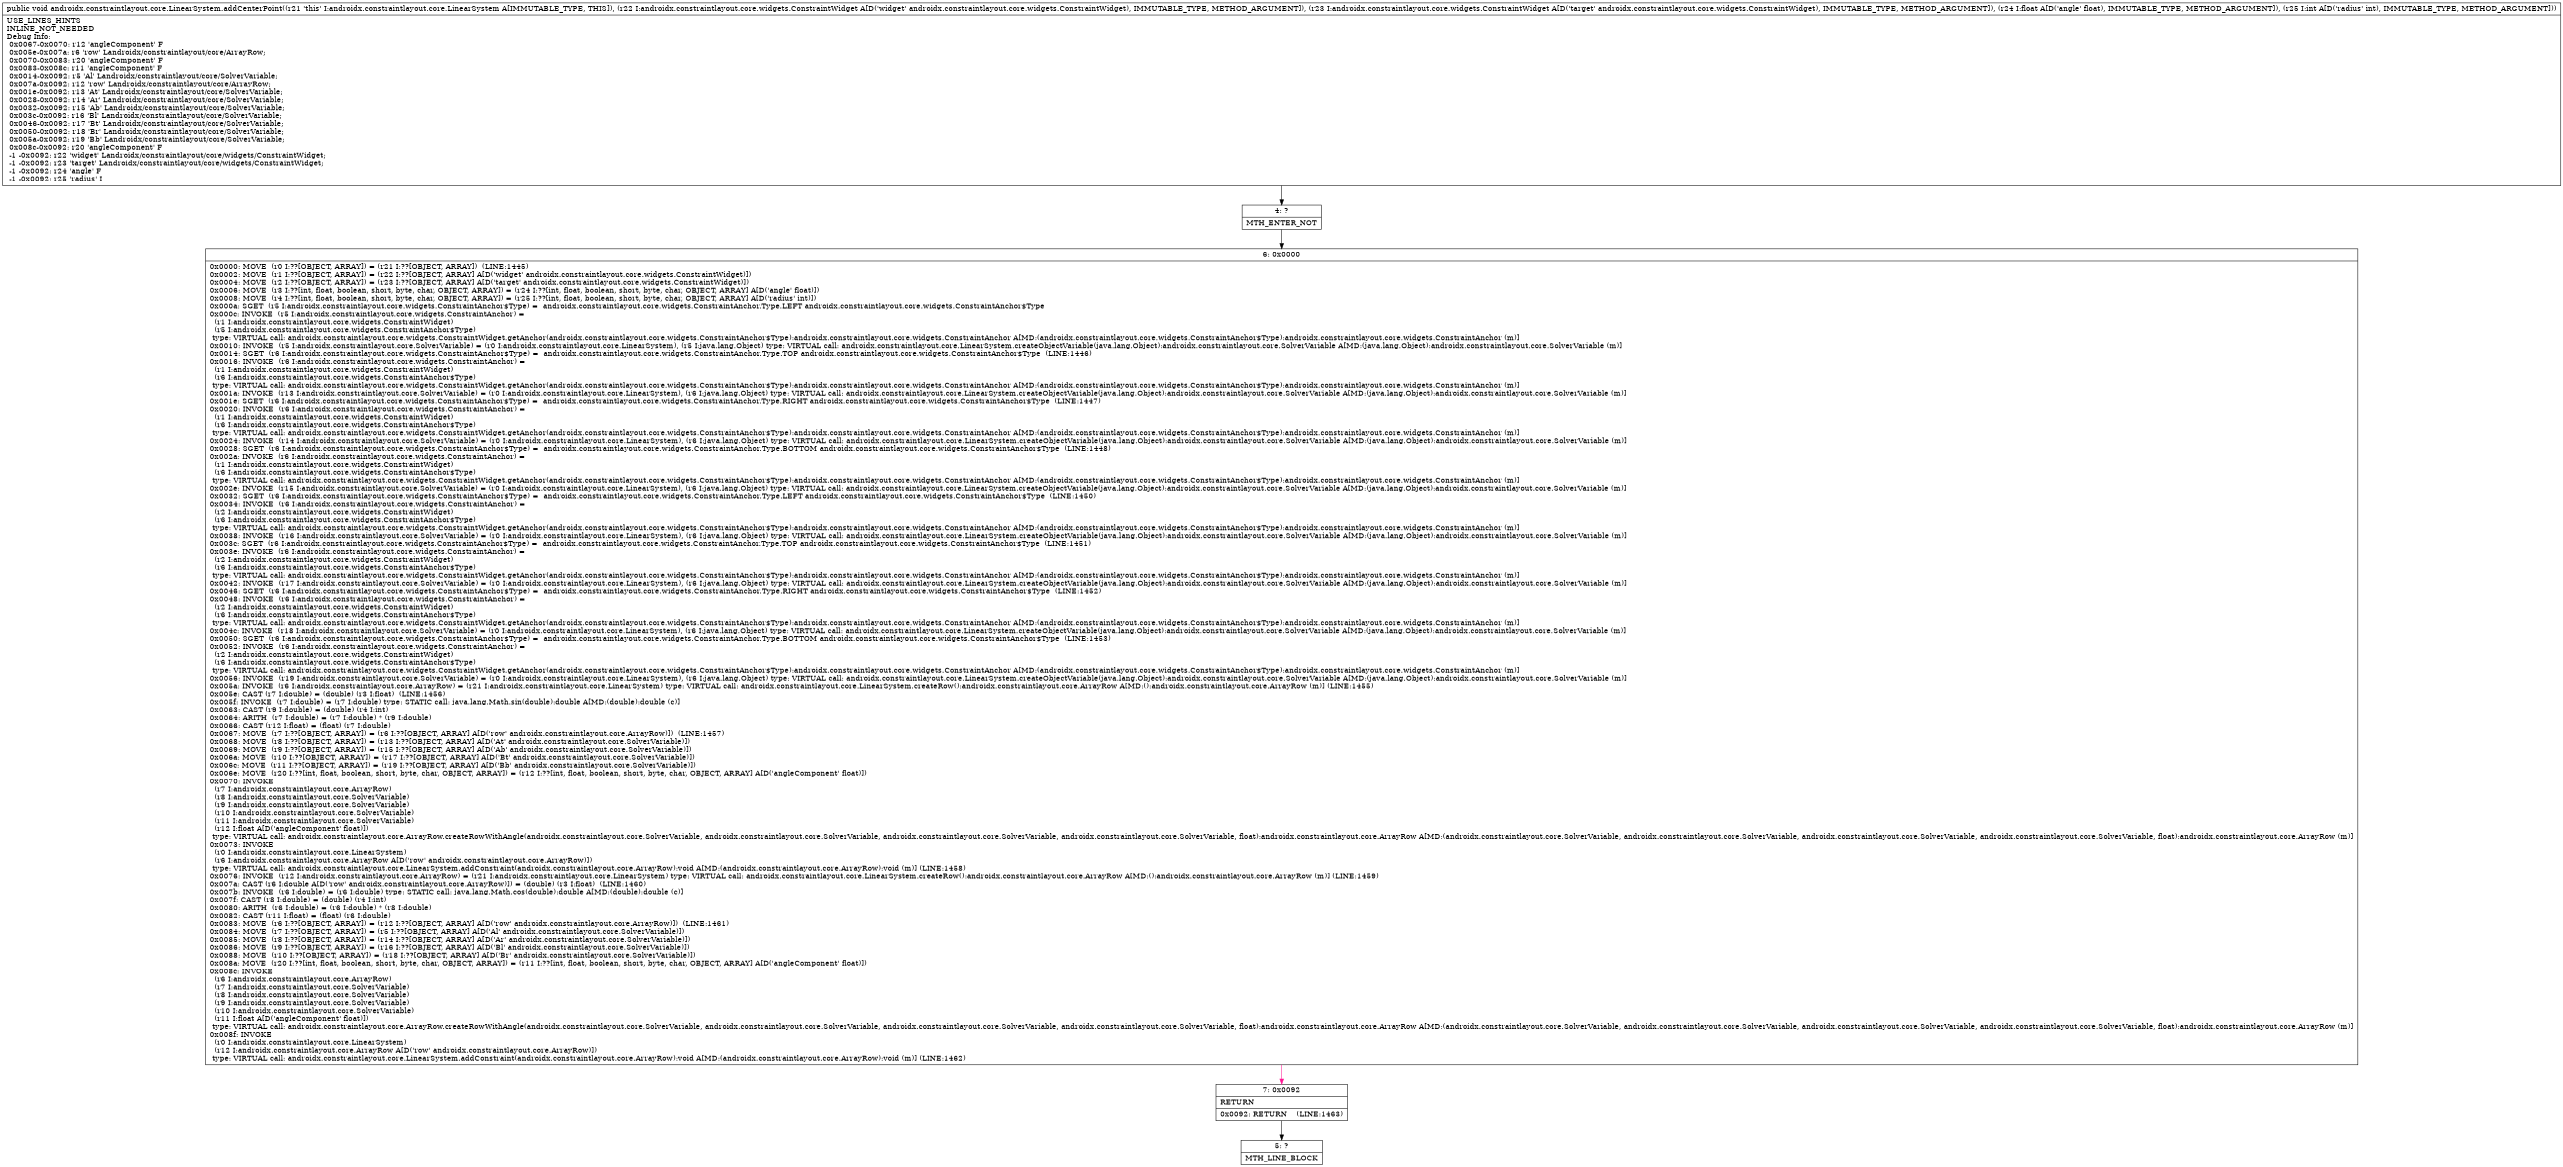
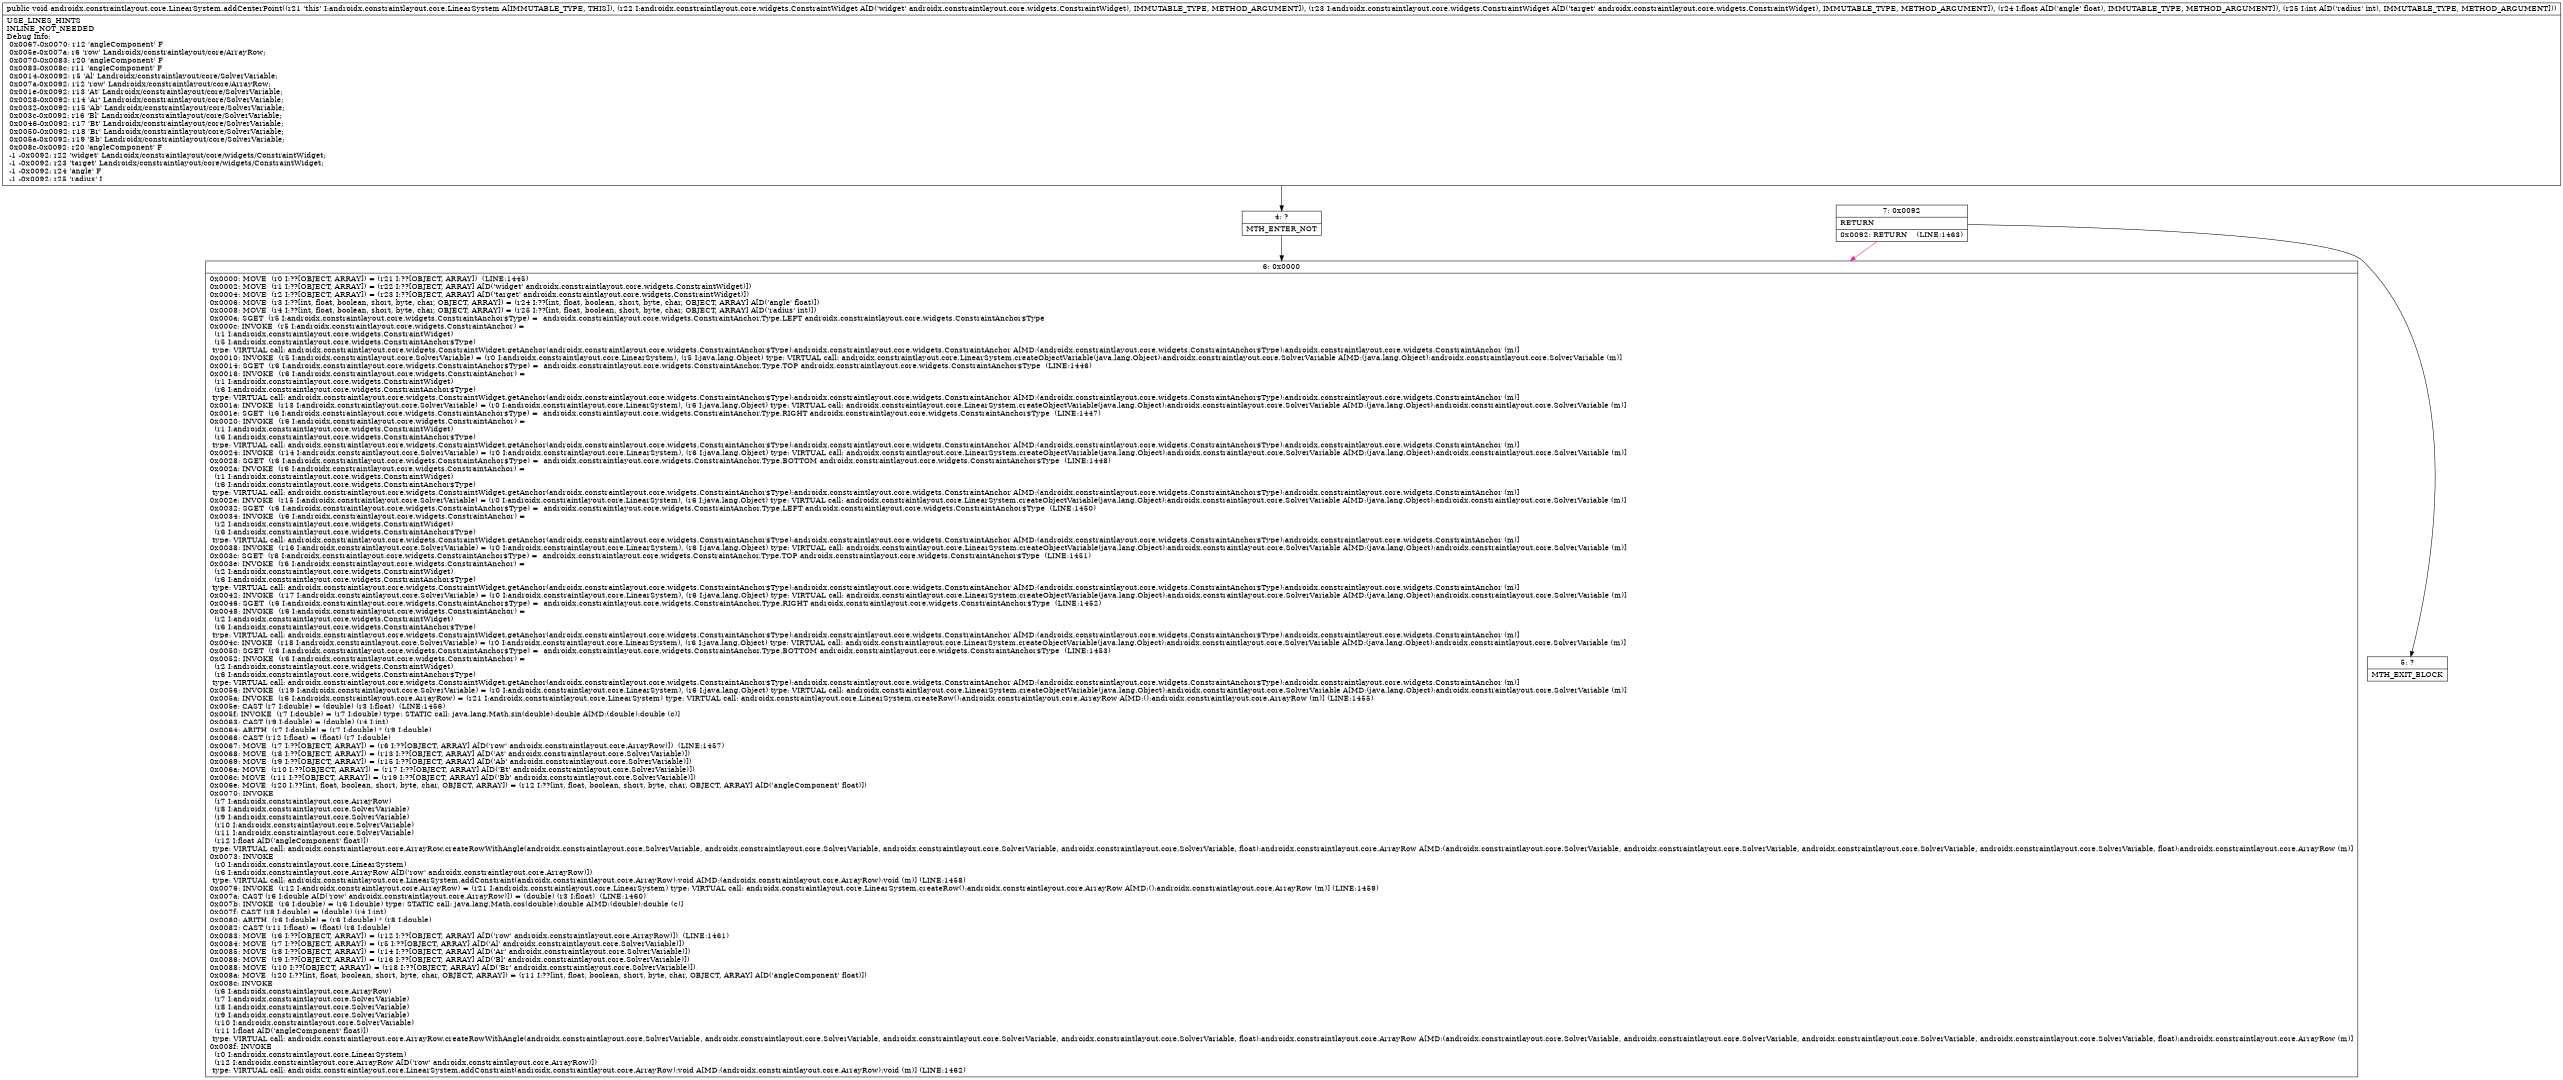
(1282, 1072) -> (1866, 250)
(1282, 1158) -> (2407, 675)
